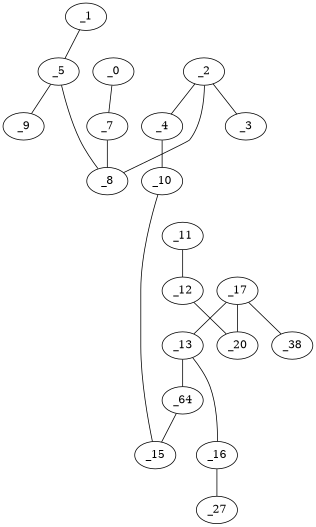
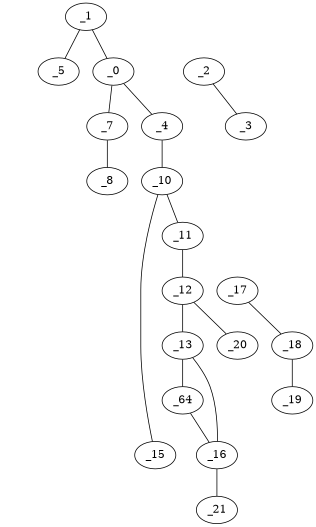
none -> (100, 44)
(183, 99) -> (138, 99)
(24, 126) -> none
(75, 129) -> none
(182, 144) -> none
none -> (172, 208)
(213, 315) -> (183, 318)
(237, 318) -> none
(292, 346) -> (292, 346)
none -> (292, 400)
(169, 428) -> (200, 428)
(217, 510) -> (217, 510)
